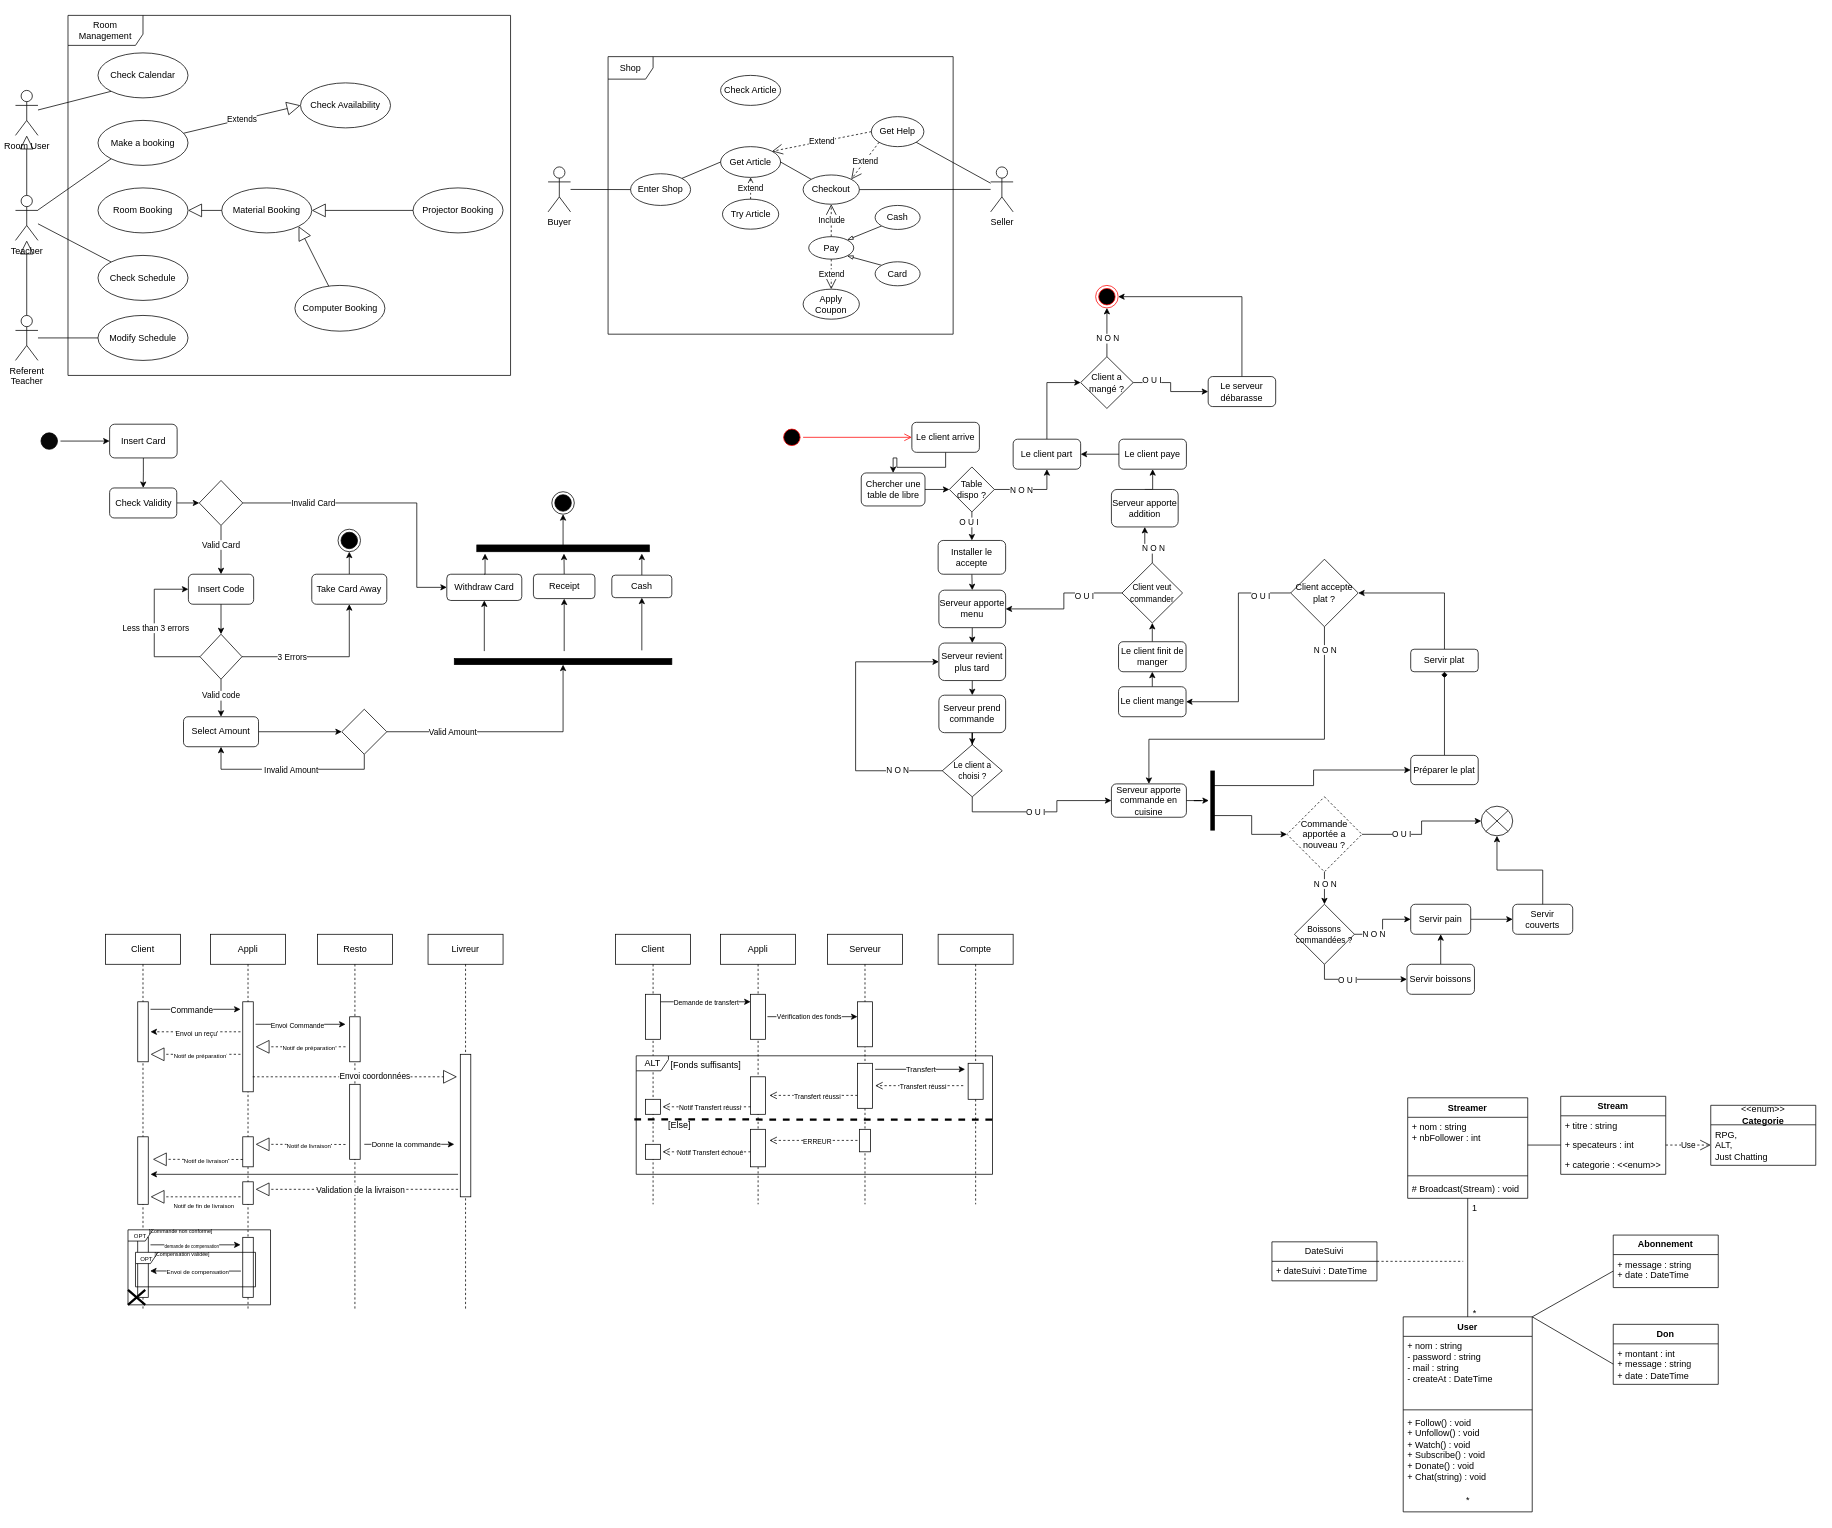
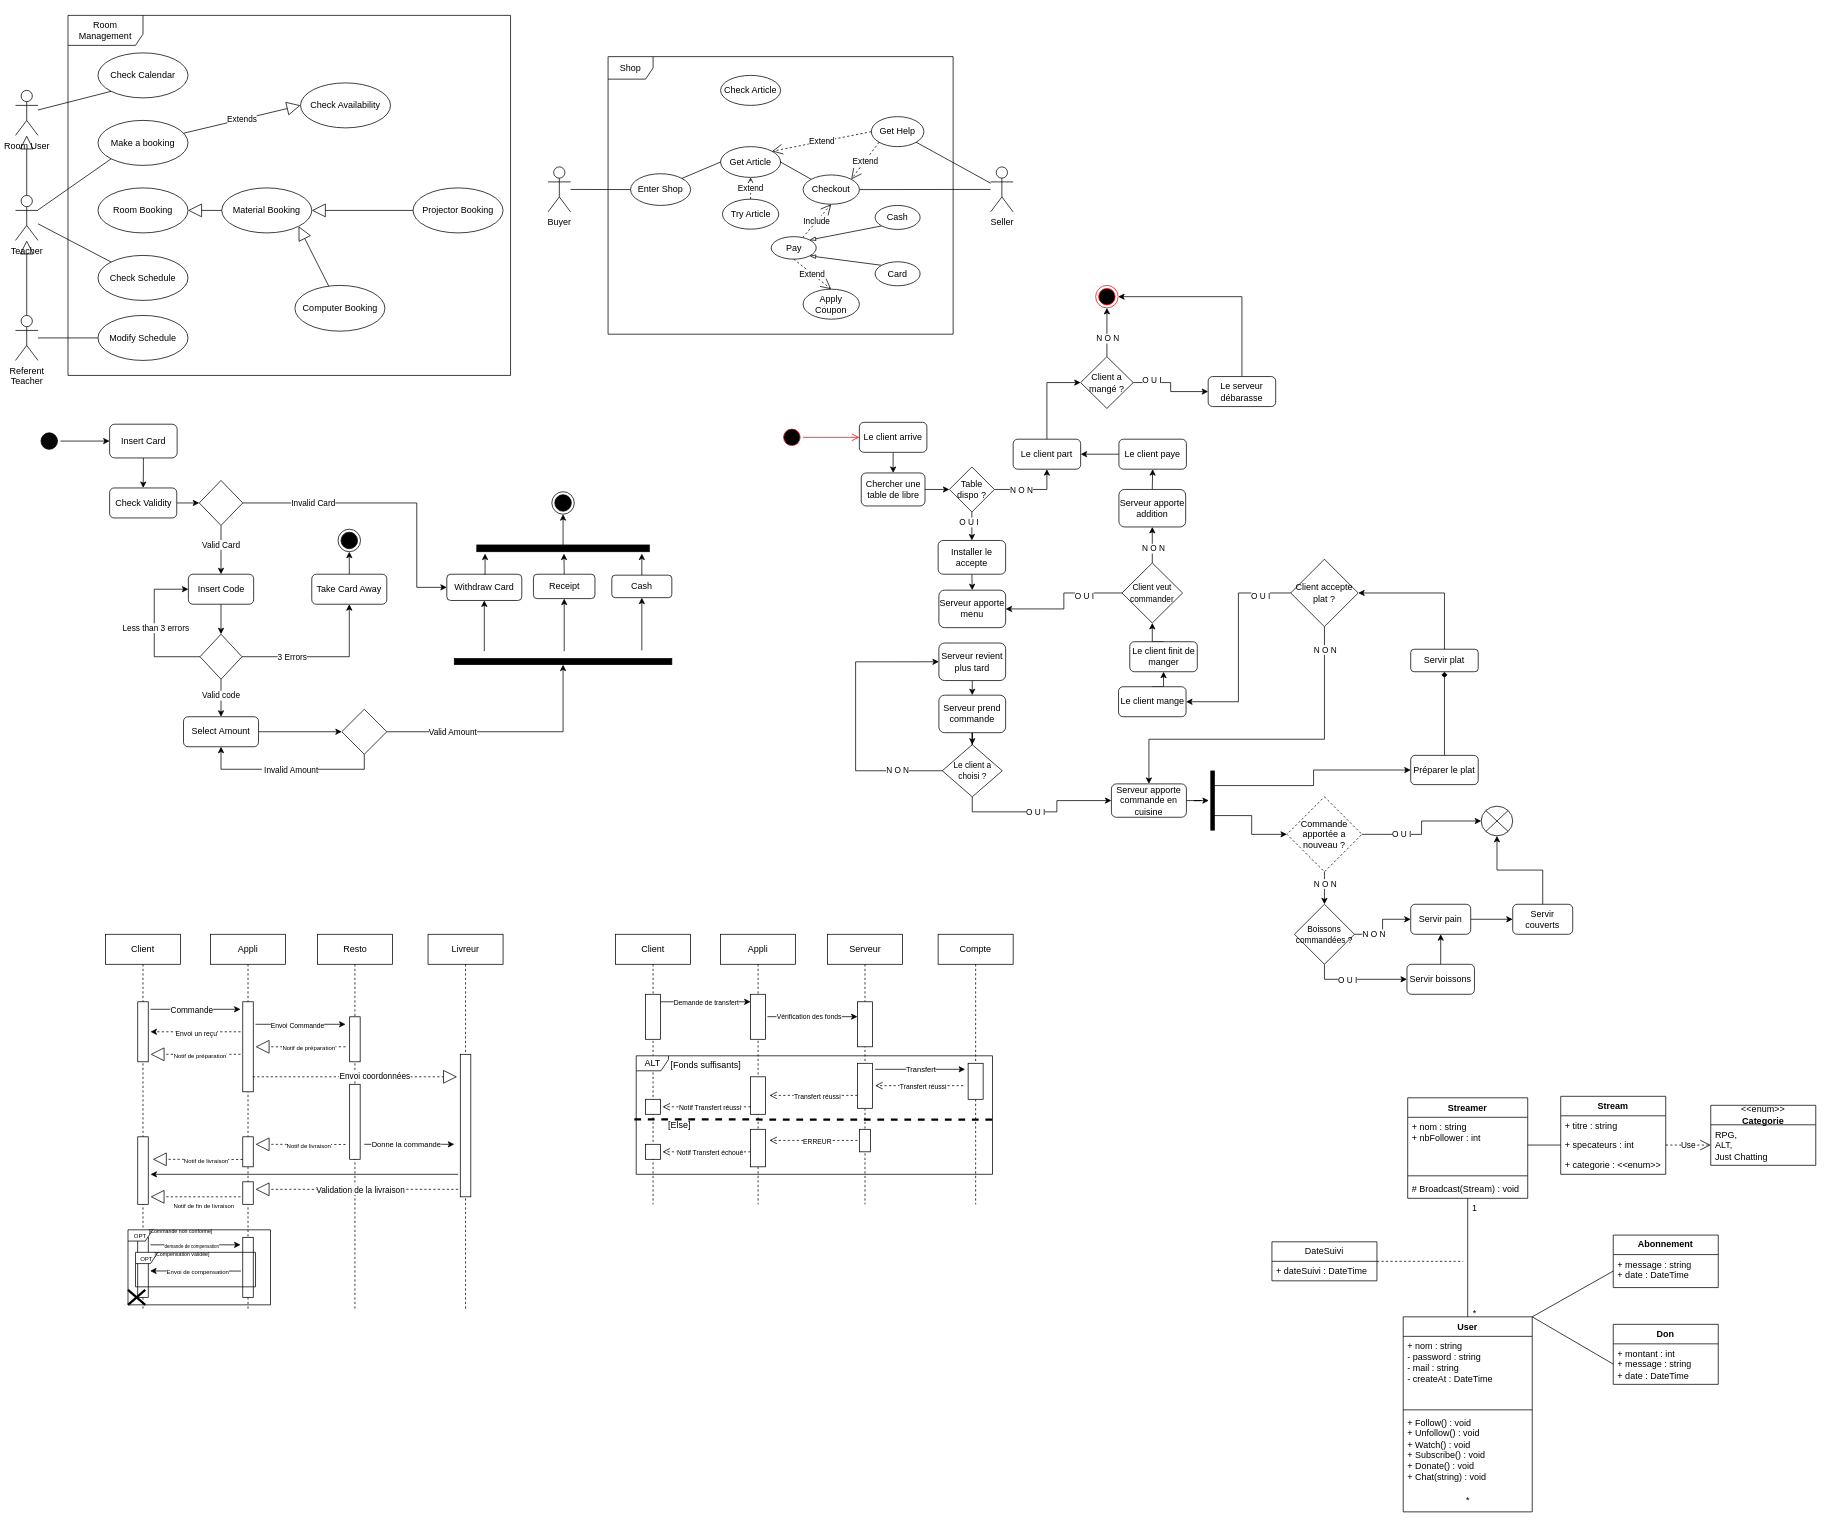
(831, 248) -> (794, 248)
(945, 437) -> (893, 437)
(1145, 508) -> (1152, 508)
(972, 633) -> none
(1152, 657) -> (1163, 657)
